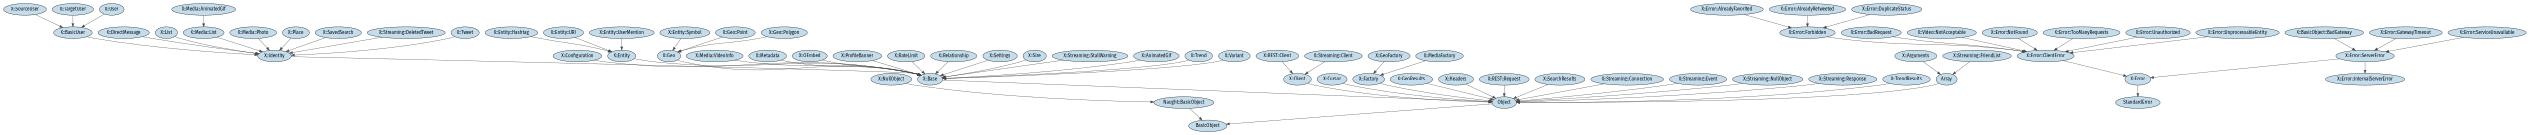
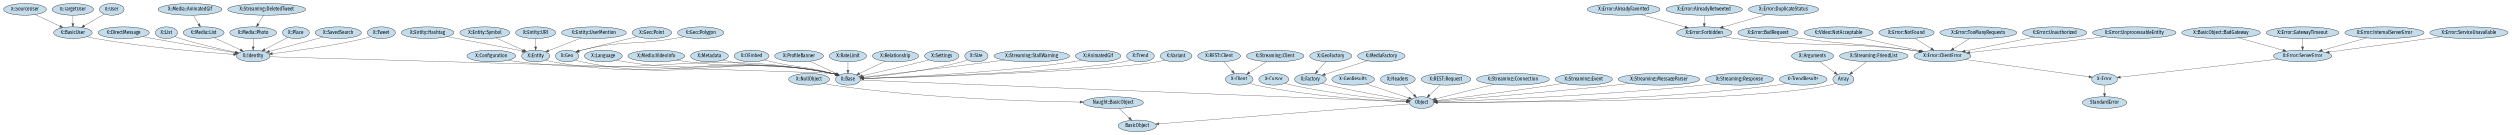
(678, 43) -> (510, 44)
(337, 45) -> (261, 20)
none -> (603, 56)
(2365, 66) -> (2344, 44)
(1560, 79) -> none
(1768, 79) -> (1659, 79)
